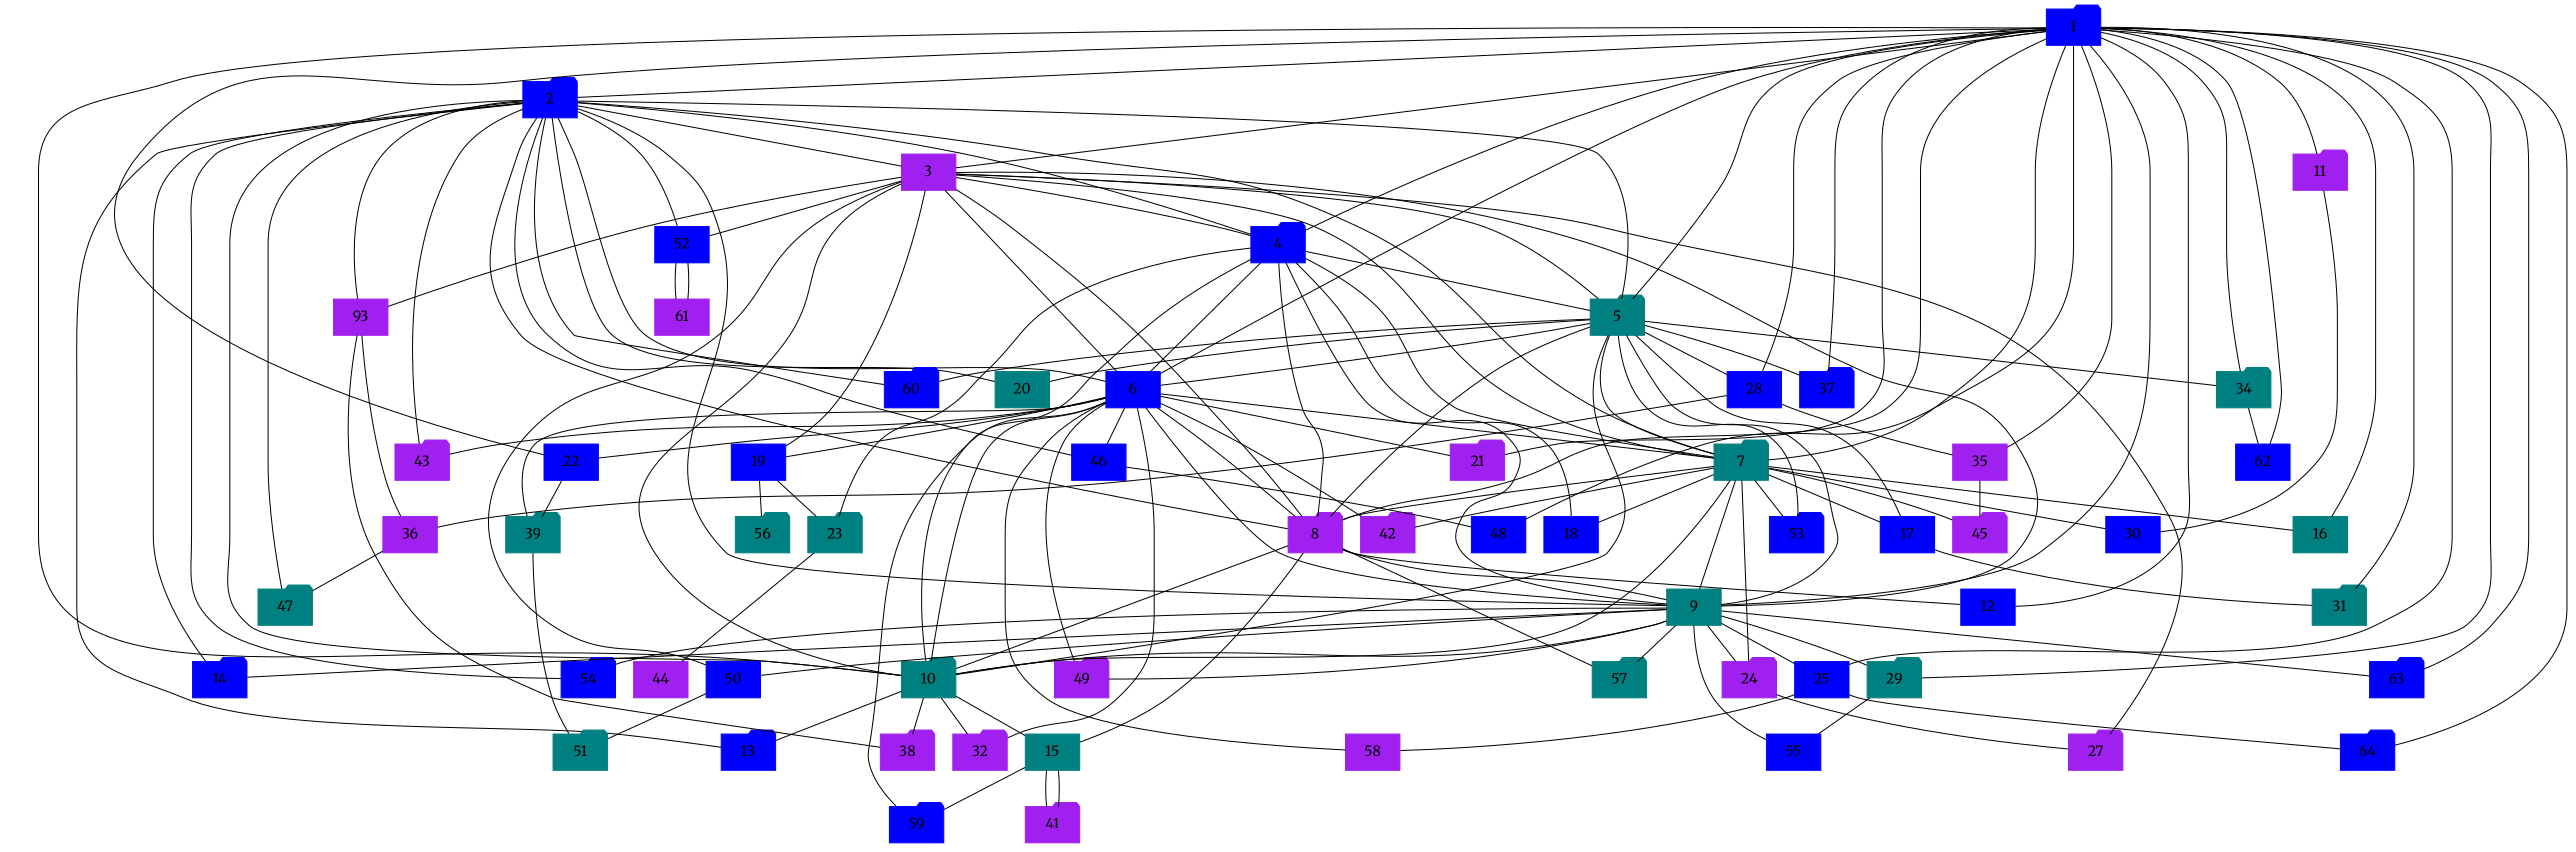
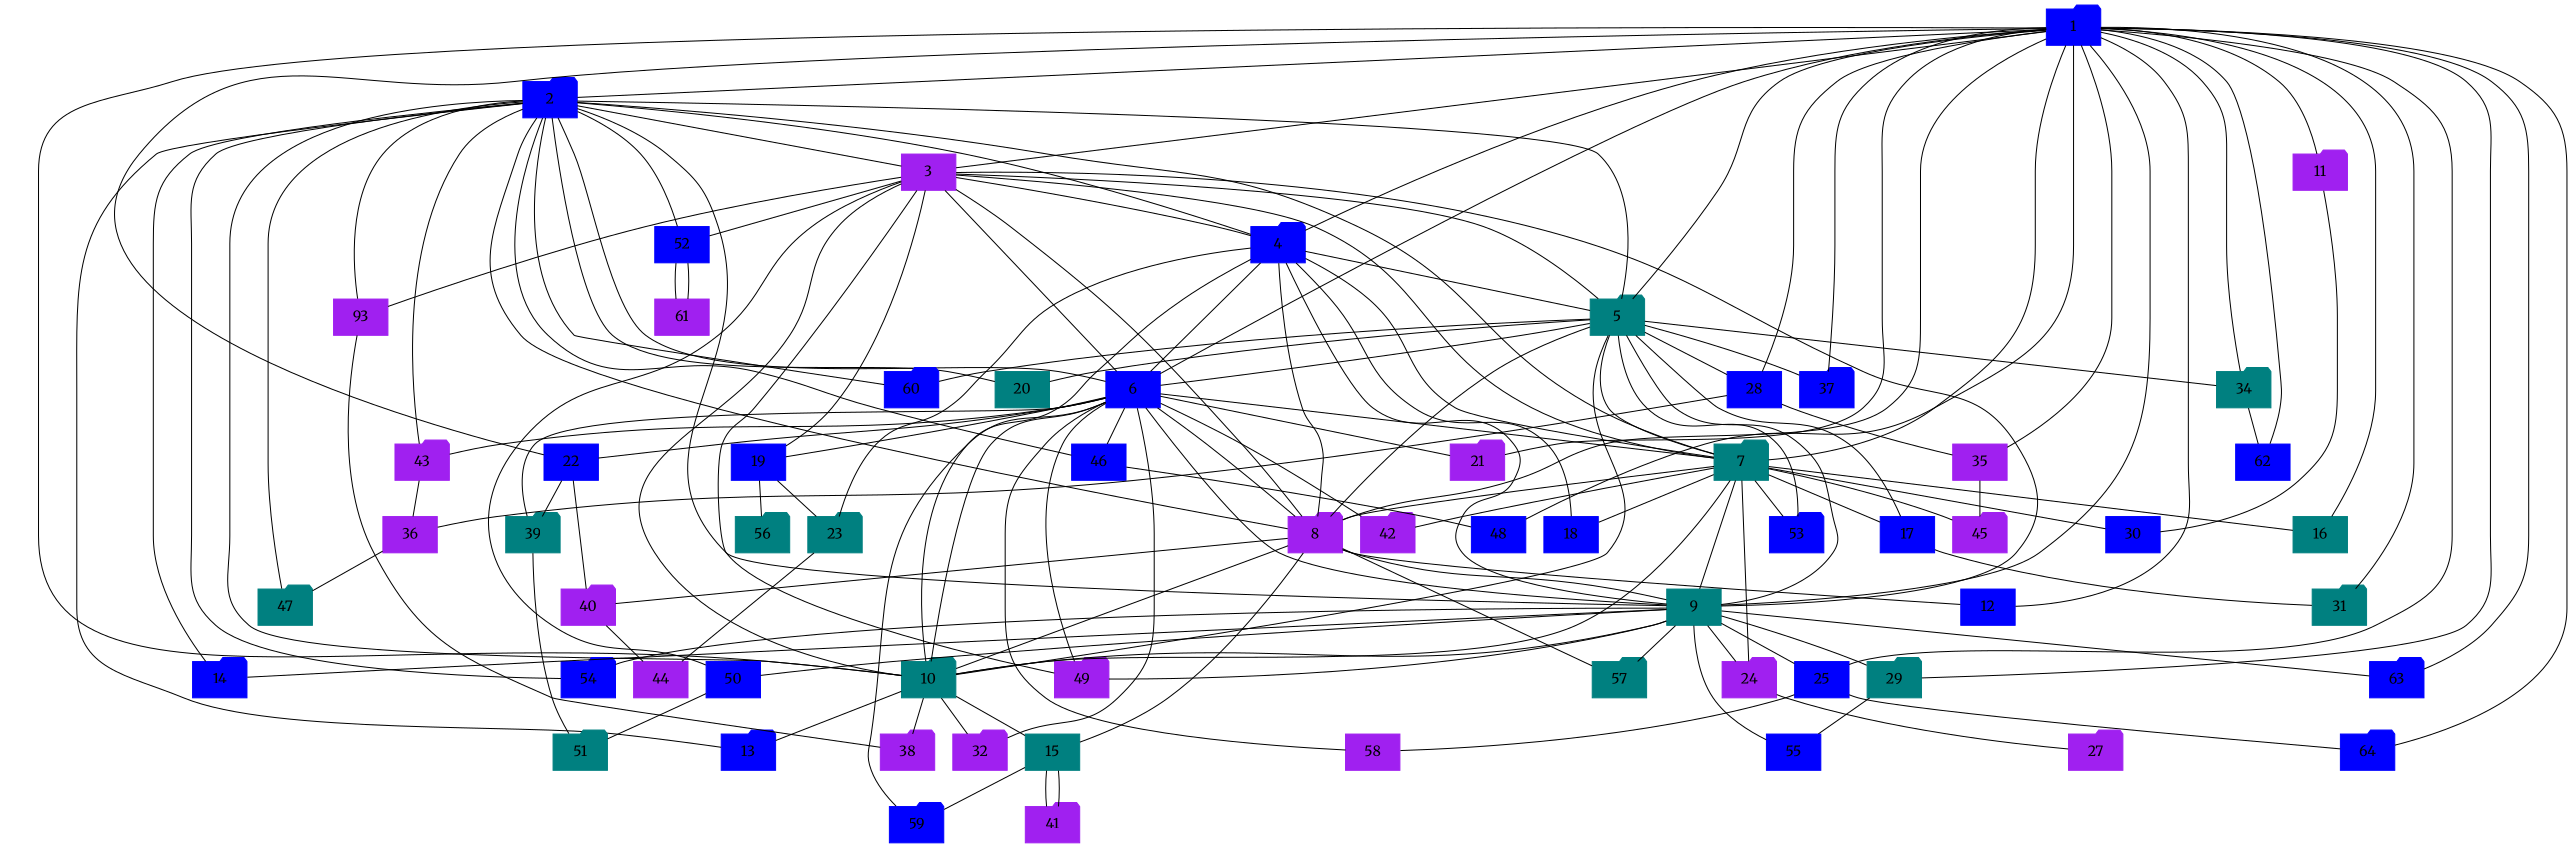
(1726, 254) -> (719, 515)
(374, 428) -> (416, 499)
none -> (588, 607)
